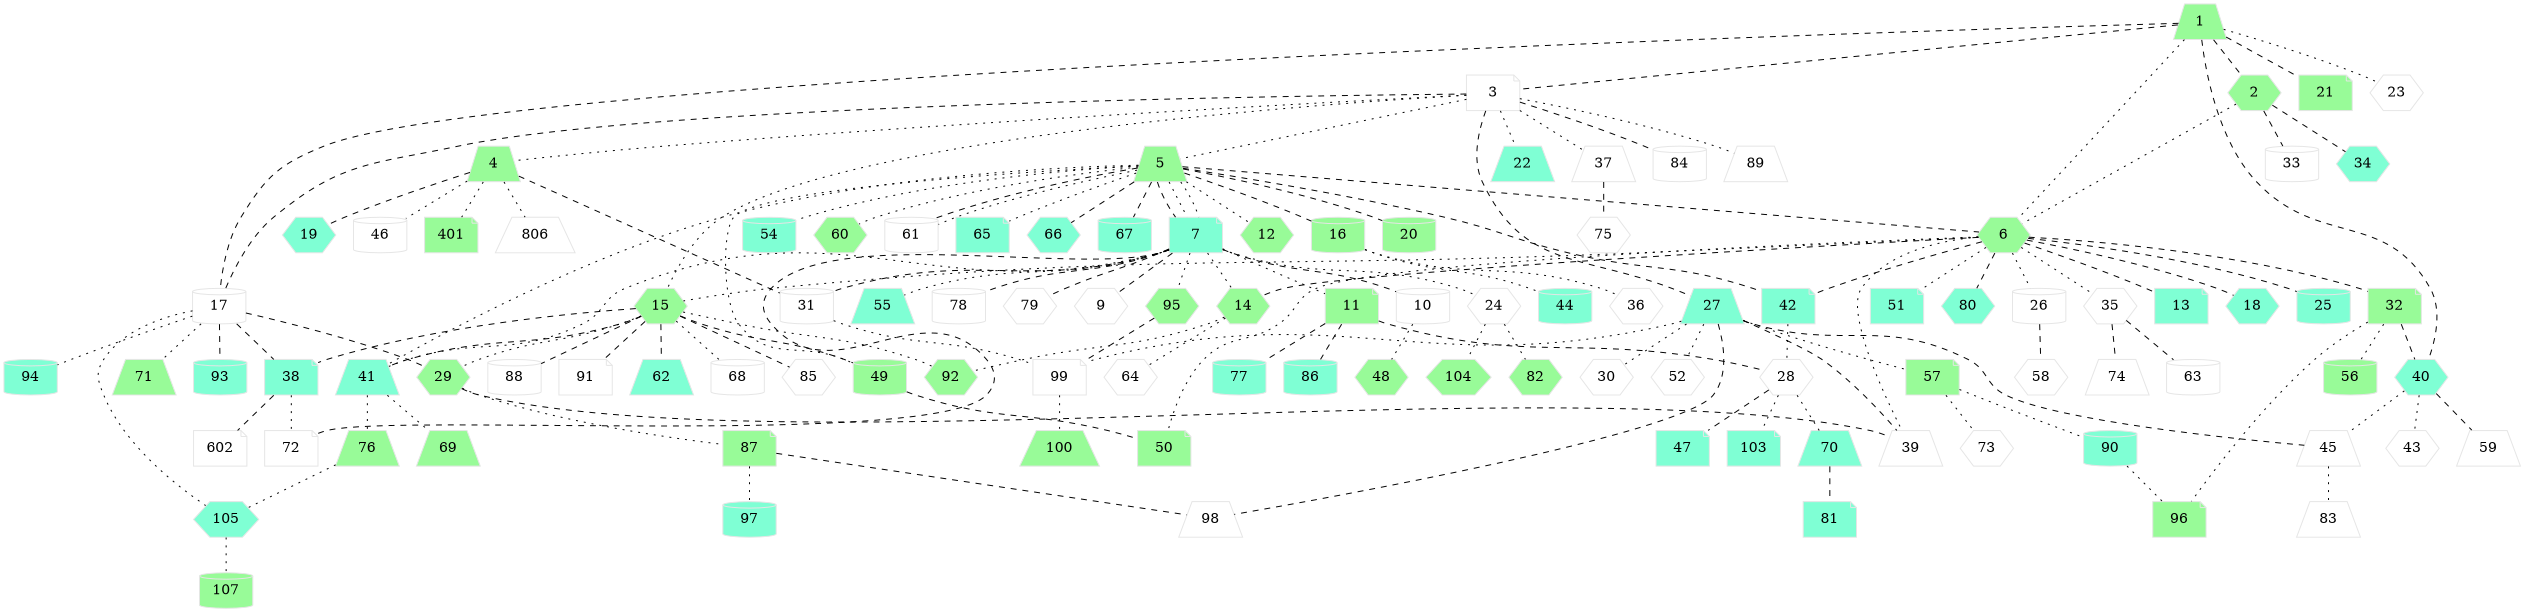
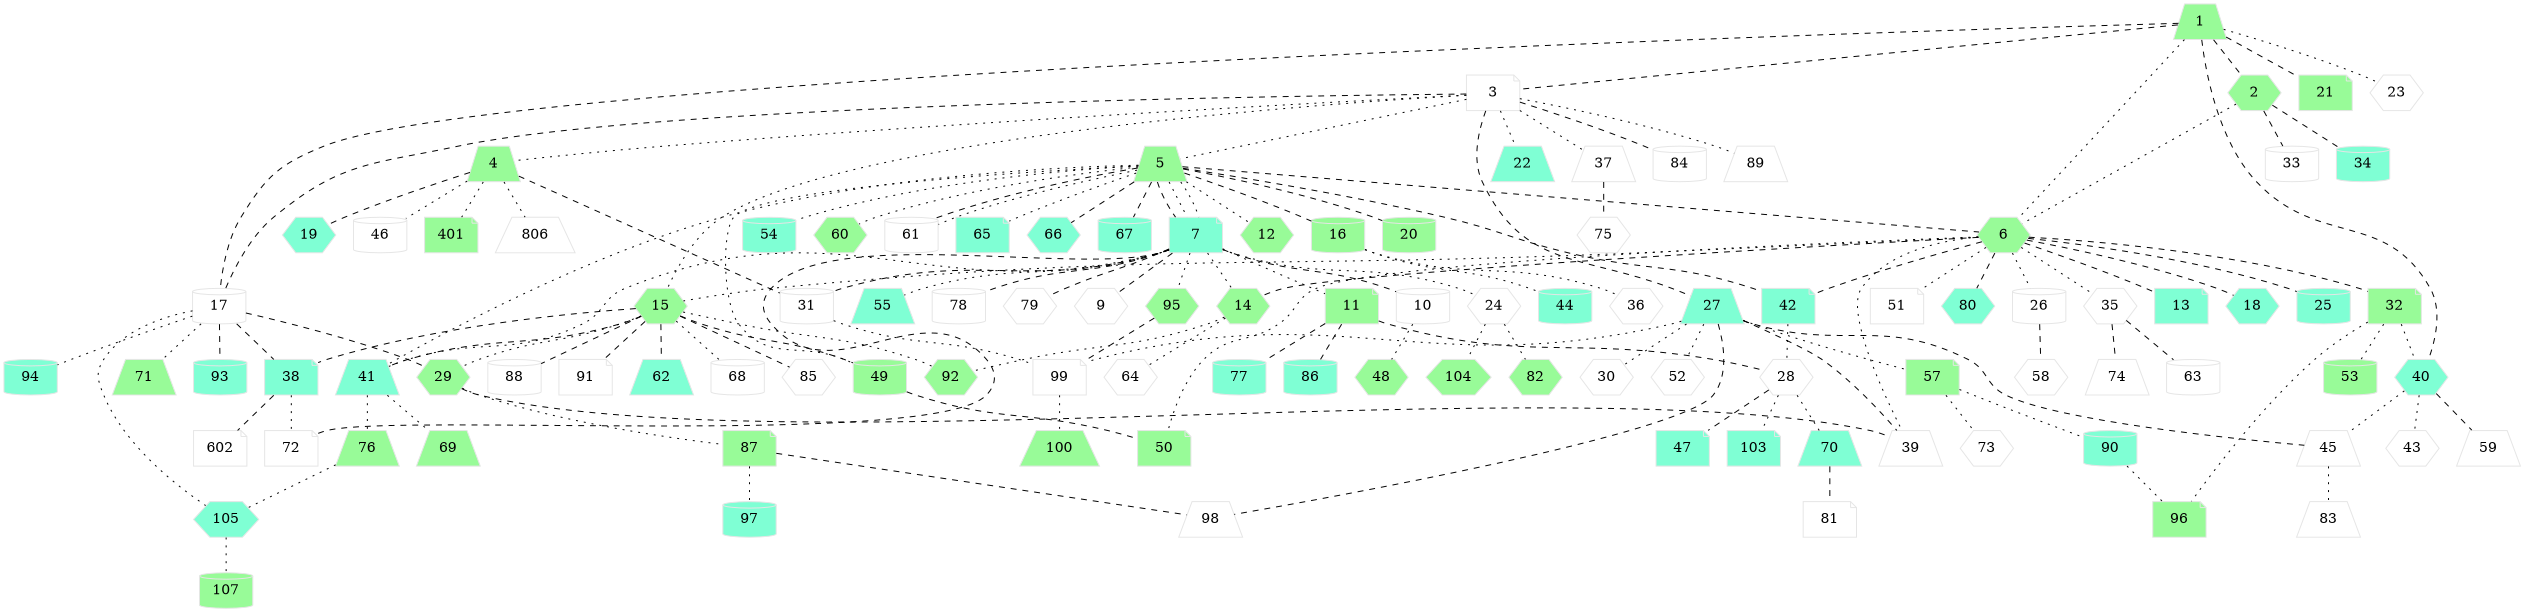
(2363, 164) -> (2363, 164)
(1897, 306) -> (1897, 306)
(2408, 342) -> (2408, 342)
(2350, 377) -> (2350, 377)
(1830, 519) -> (1830, 519)
